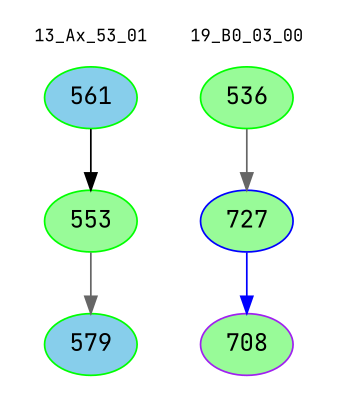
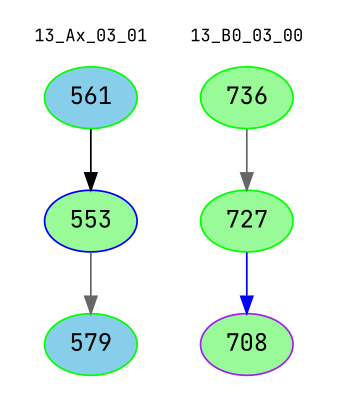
(92, 37) -> (92, 37)
(248, 37) -> (248, 37)
(247, 98) -> (247, 98)
(91, 221) -> (91, 221)
(247, 221) -> (247, 221)
